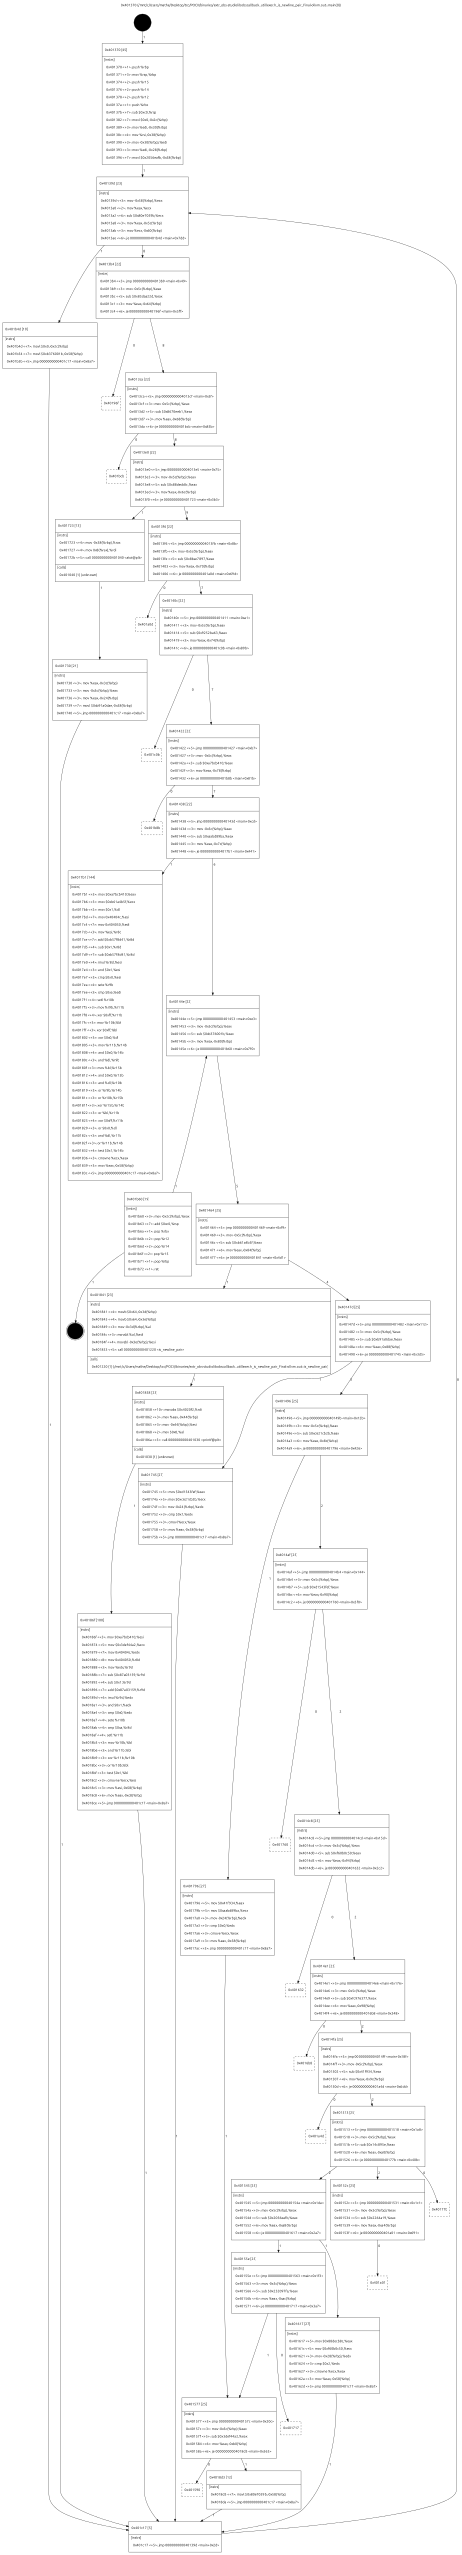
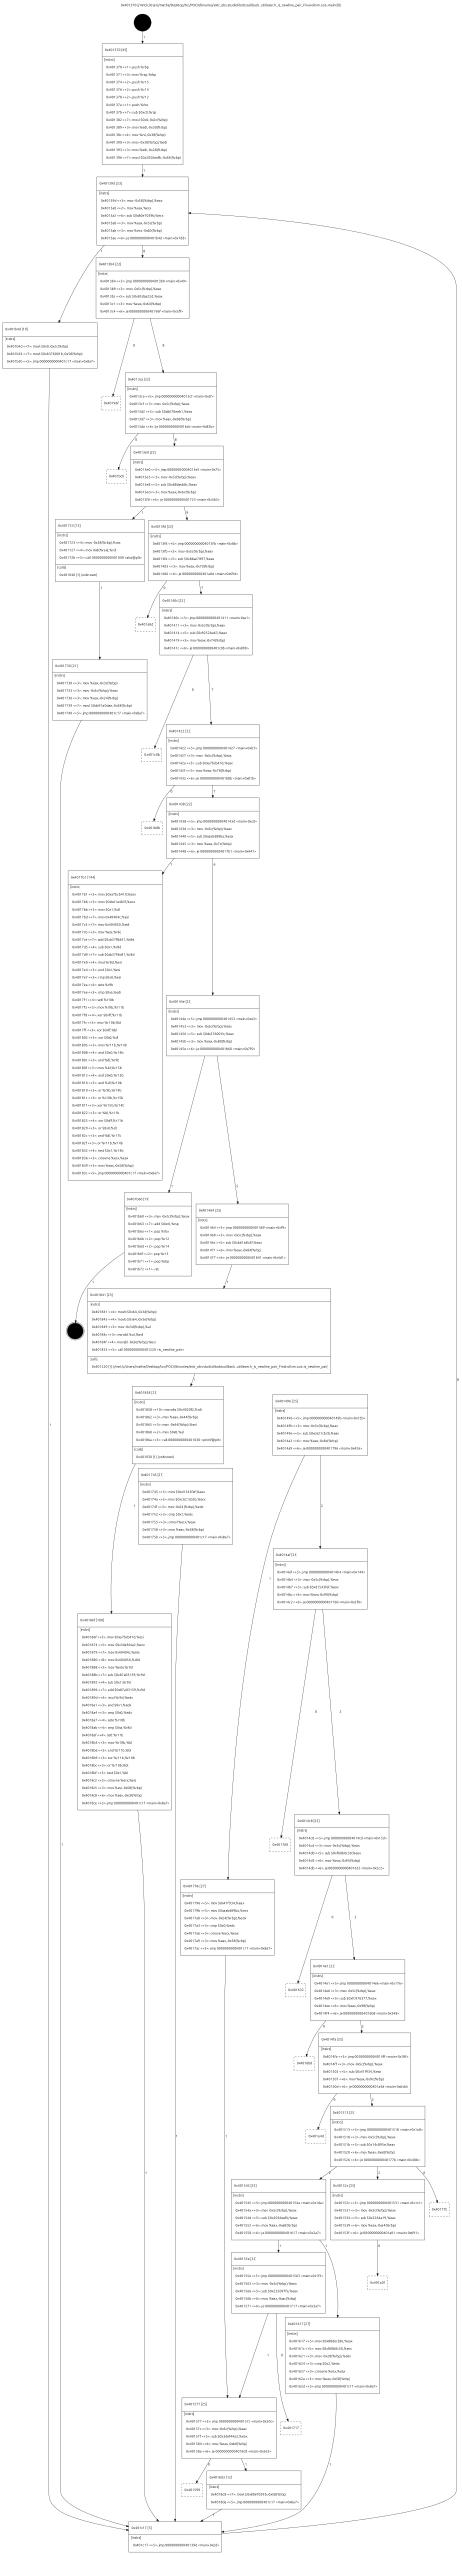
(191, 1126) -> (187, 1123)
(383, 1331) -> none
